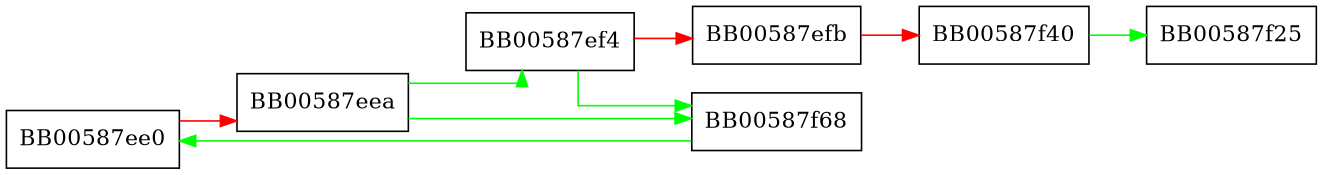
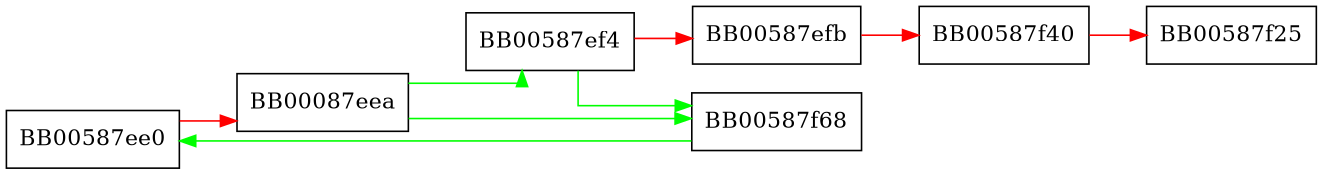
(1110, 35) -> (1110, 35)
(323, 102) -> (323, 102)
